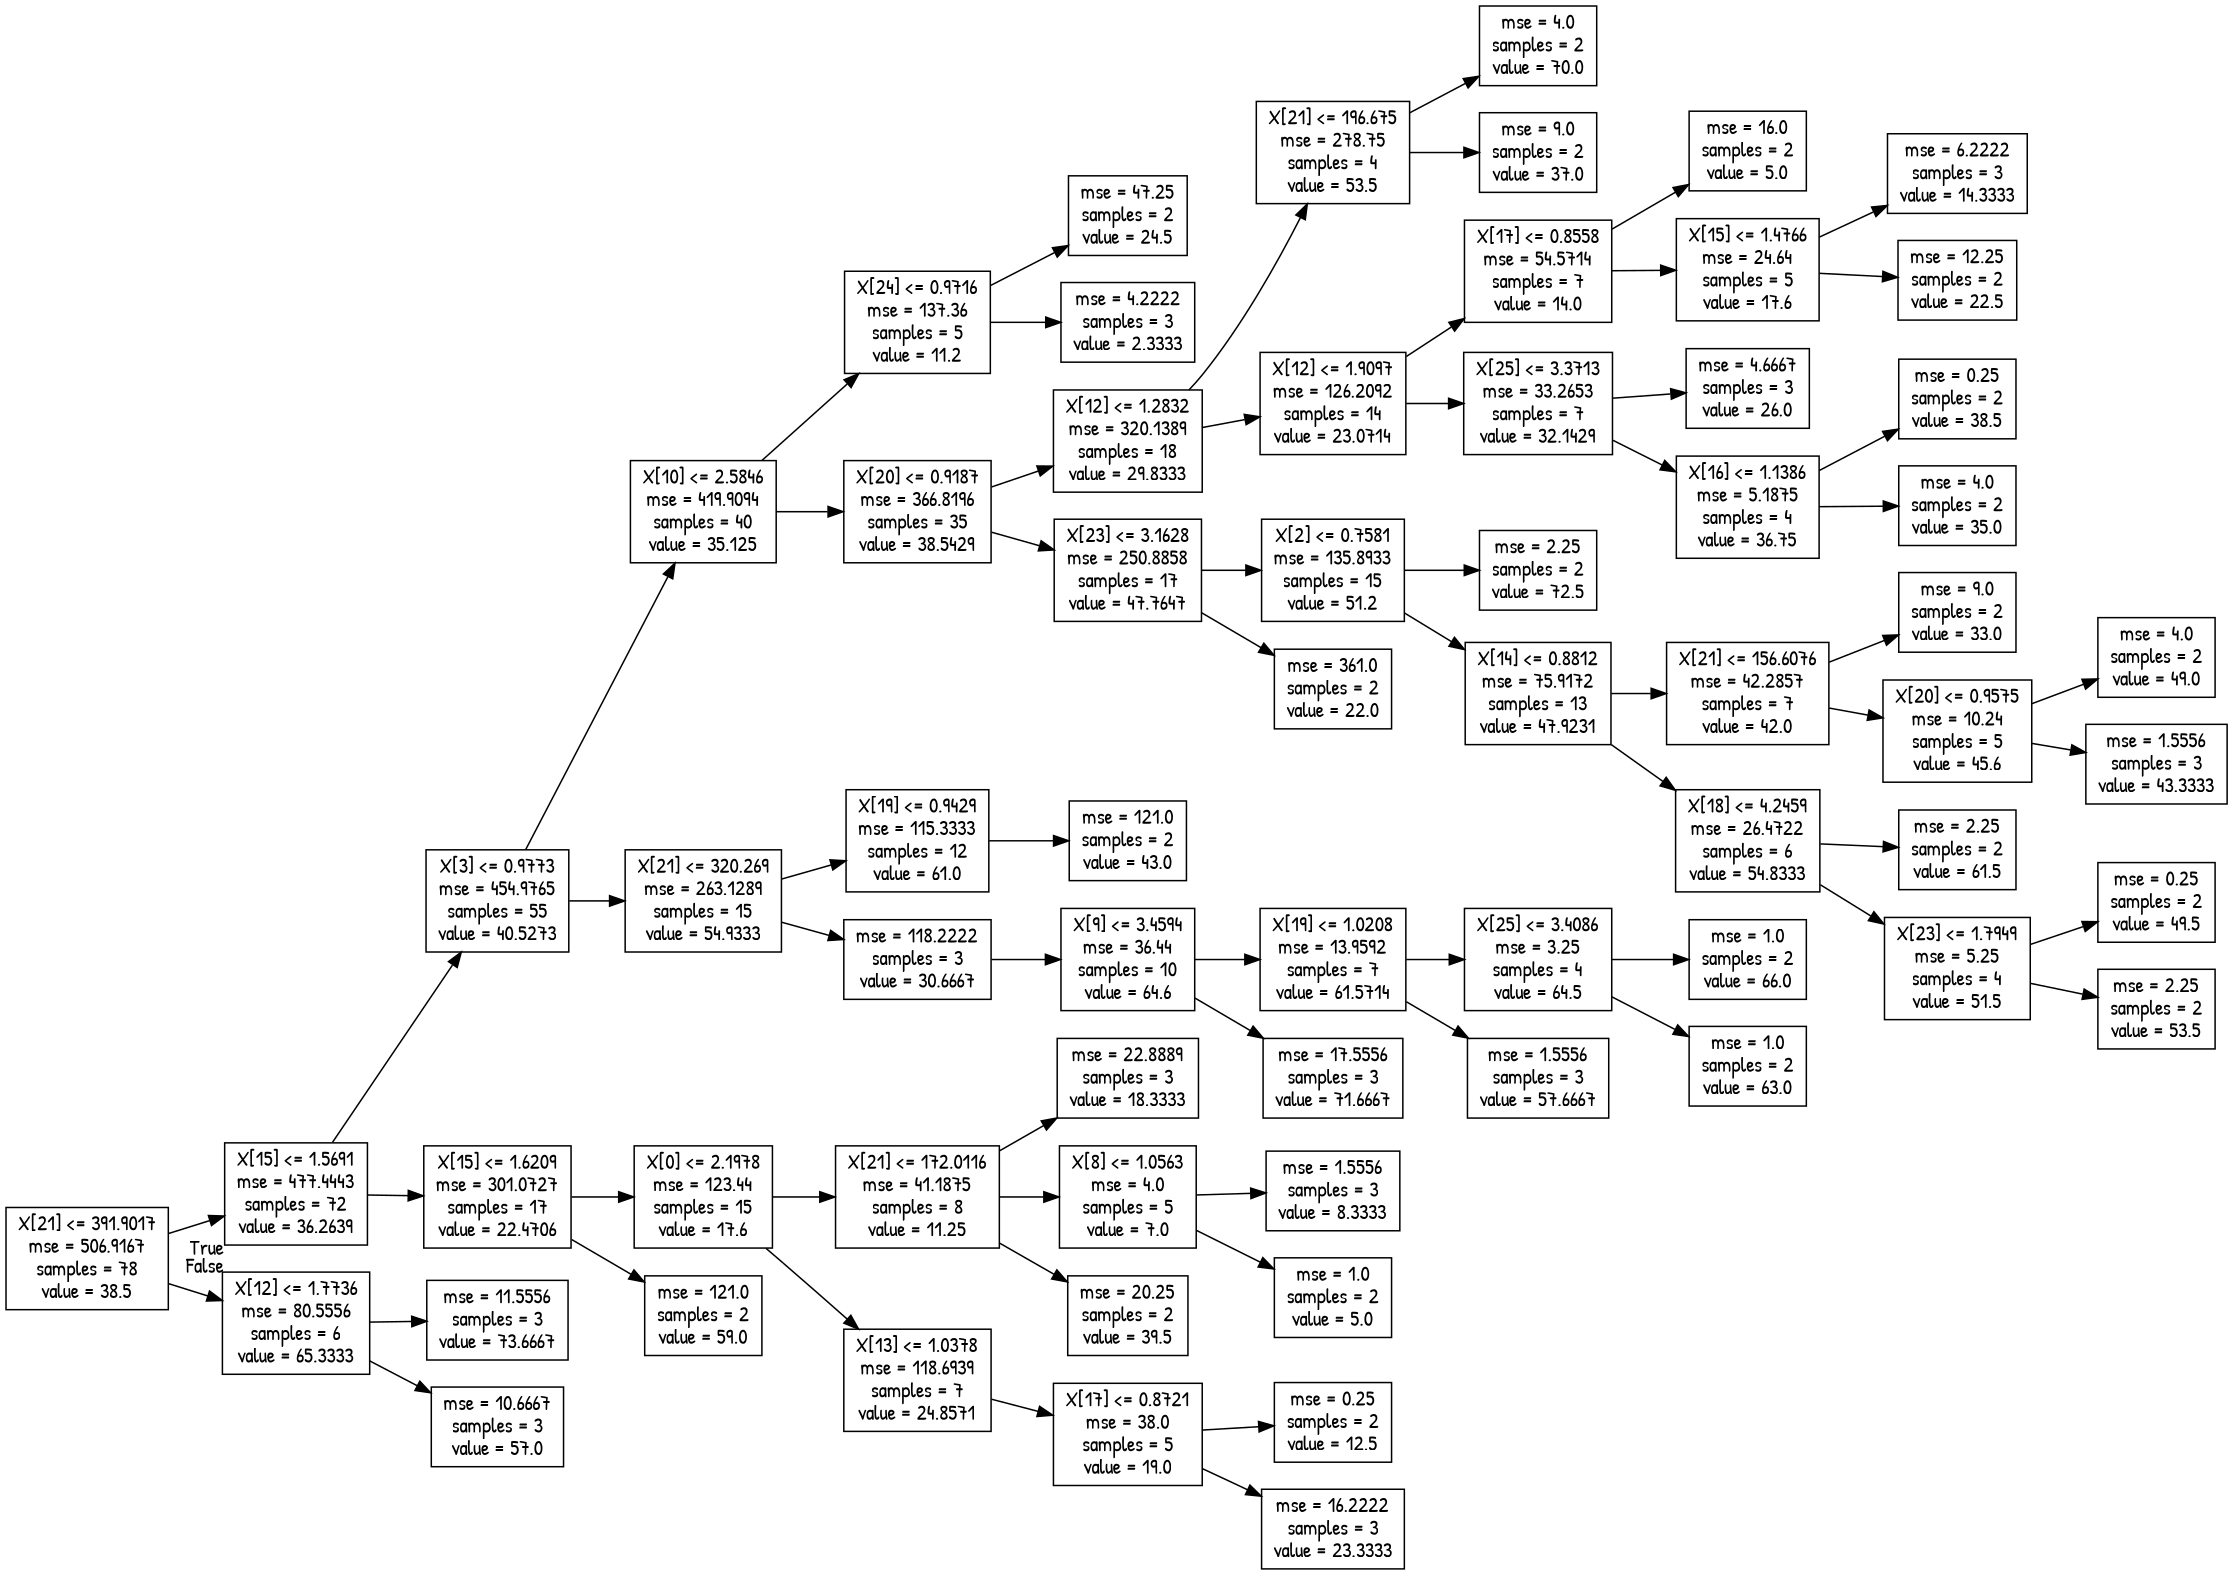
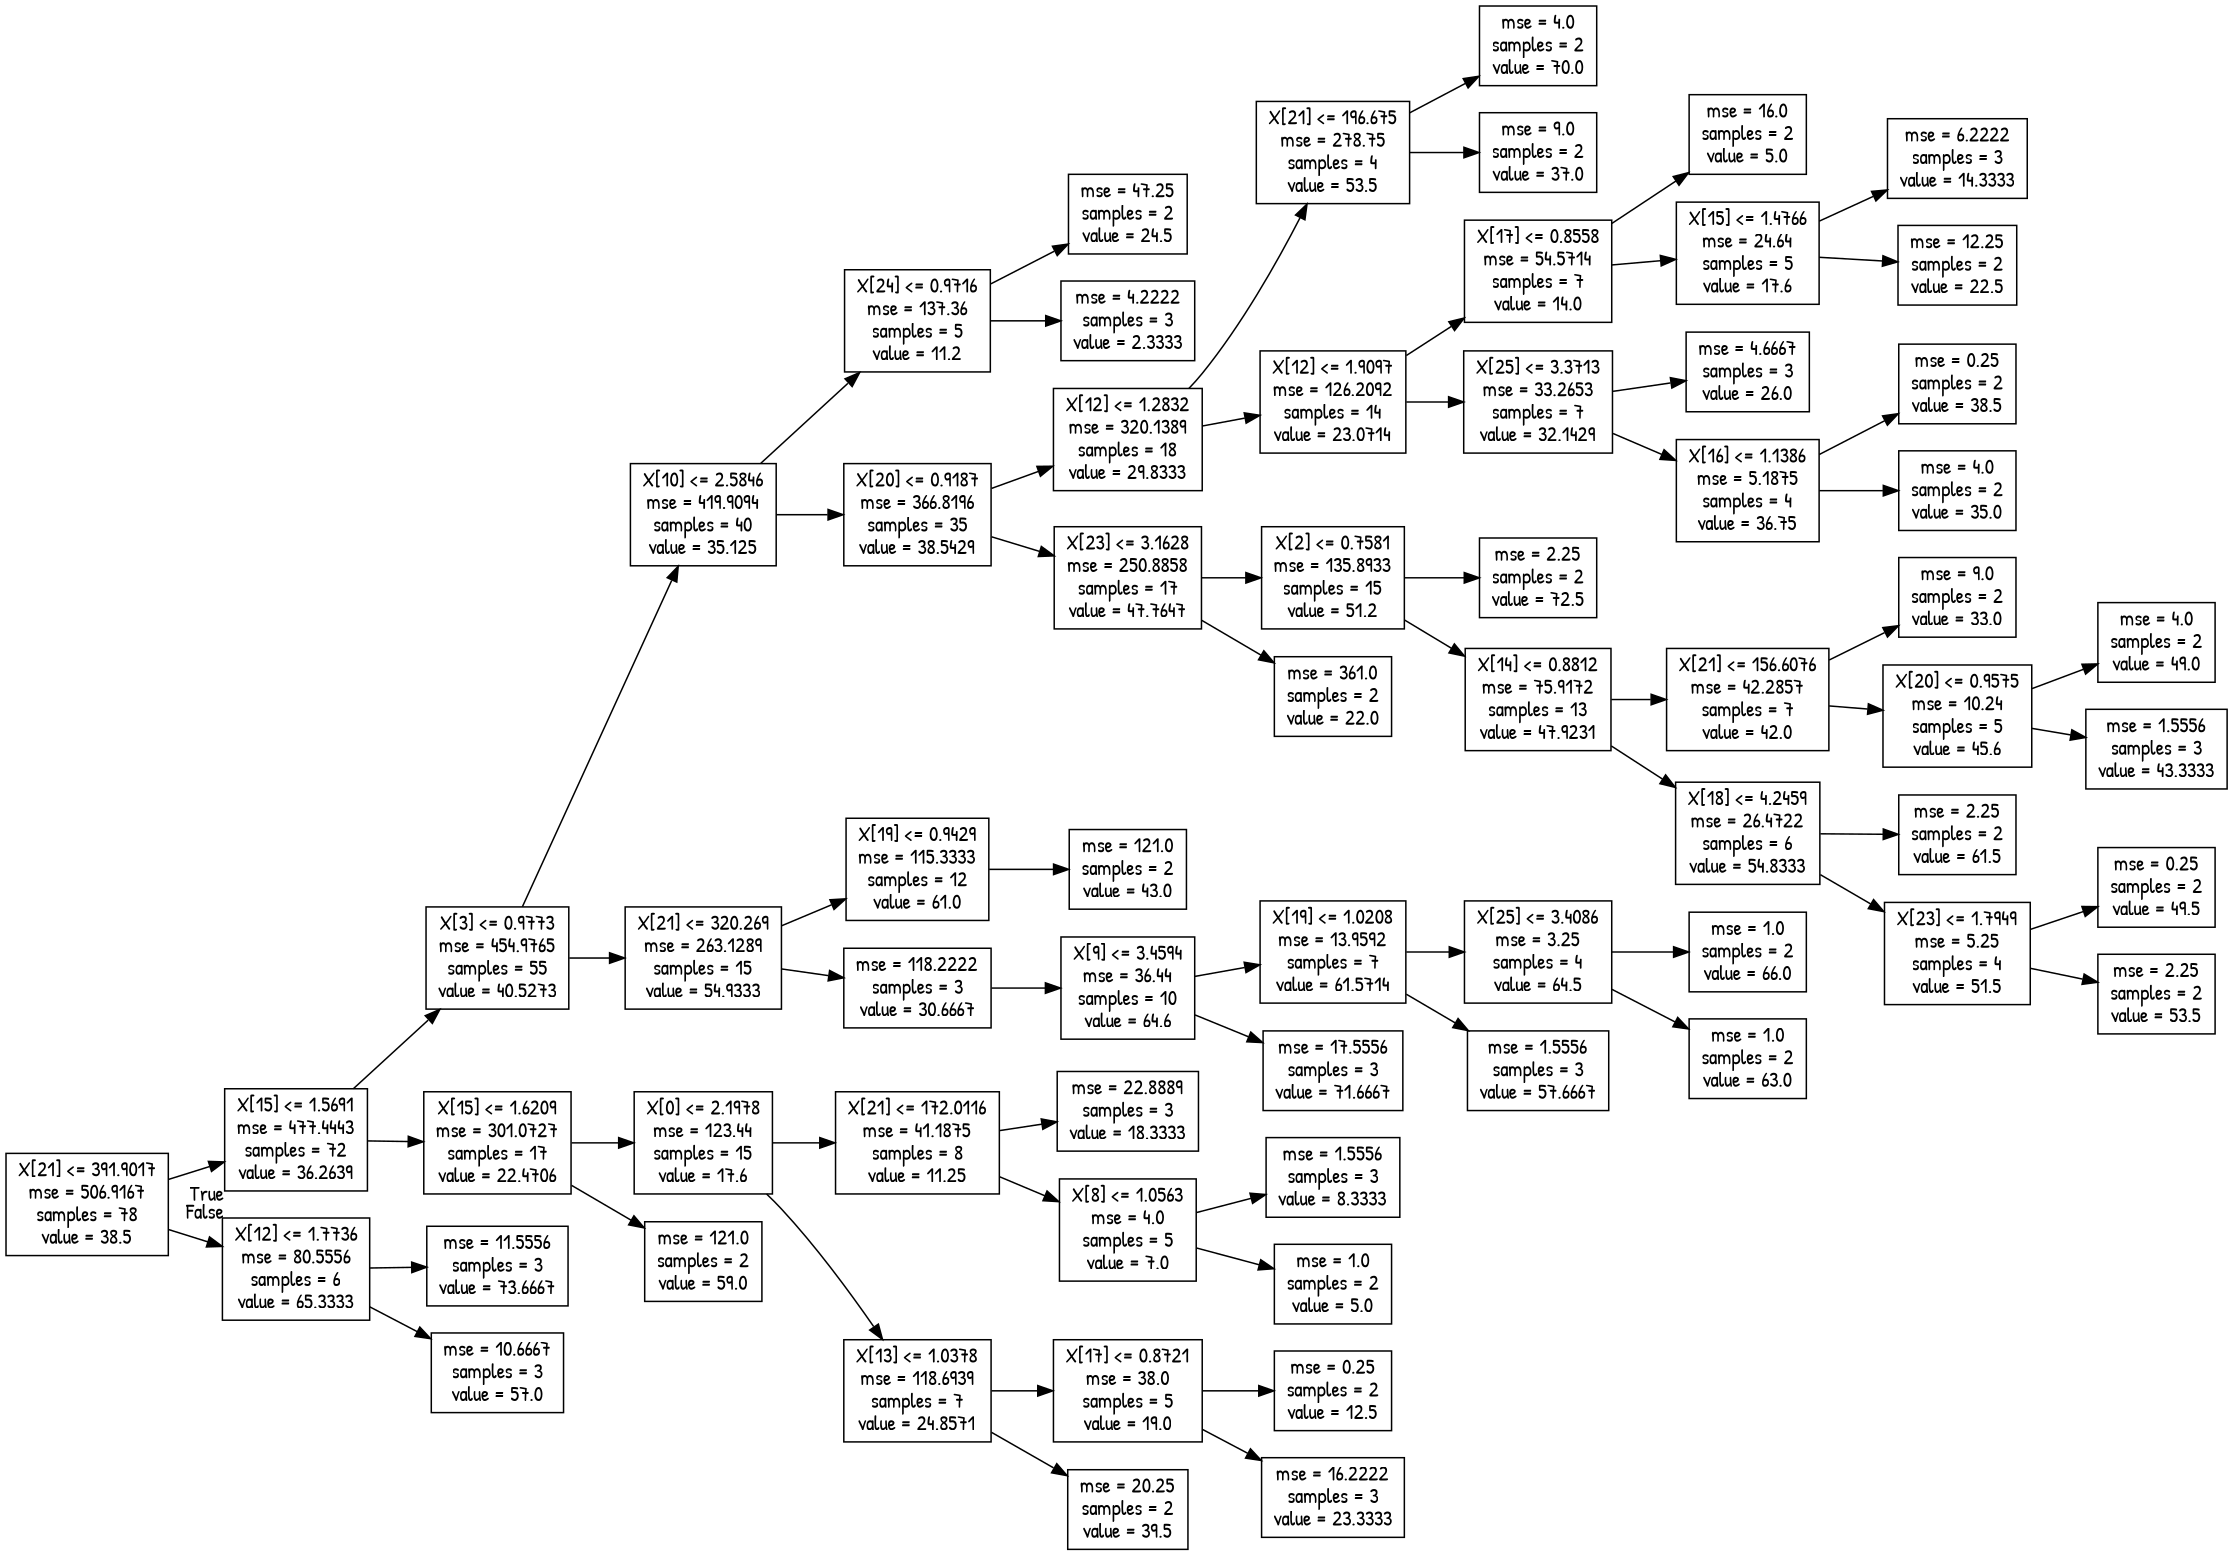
(1027, 1259) -> (1023, 1450)
